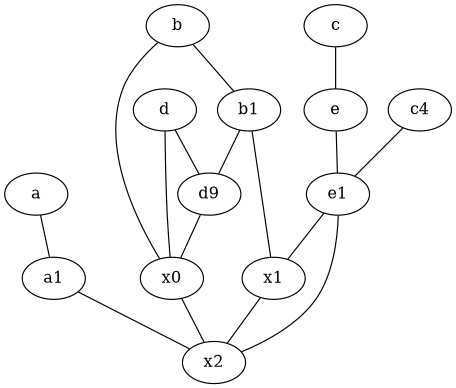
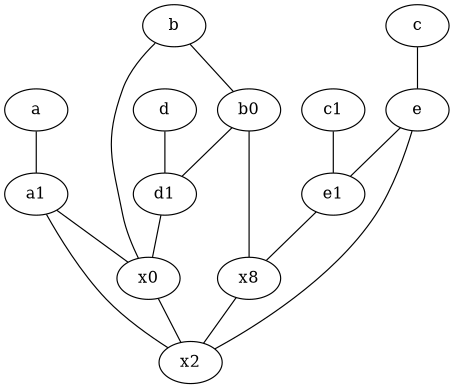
(249, 110) -> (249, 110)
(420, 110) -> (333, 110)
(166, 194) -> (92, 236)
(209, 194) -> (165, 194)
(274, 278) -> (249, 278)
(314, 301) -> (337, 261)
